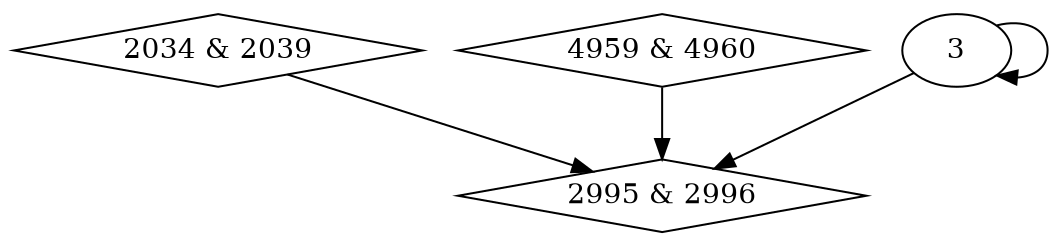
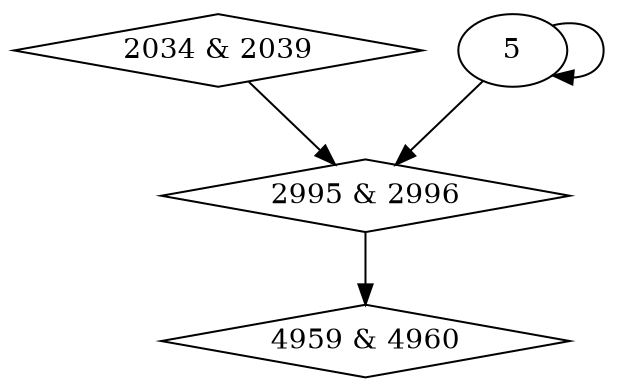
(957, 50) -> (513, 50)
(662, 113) -> (365, 259)
